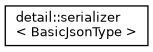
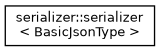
(77, 26) -> (80, 26)
